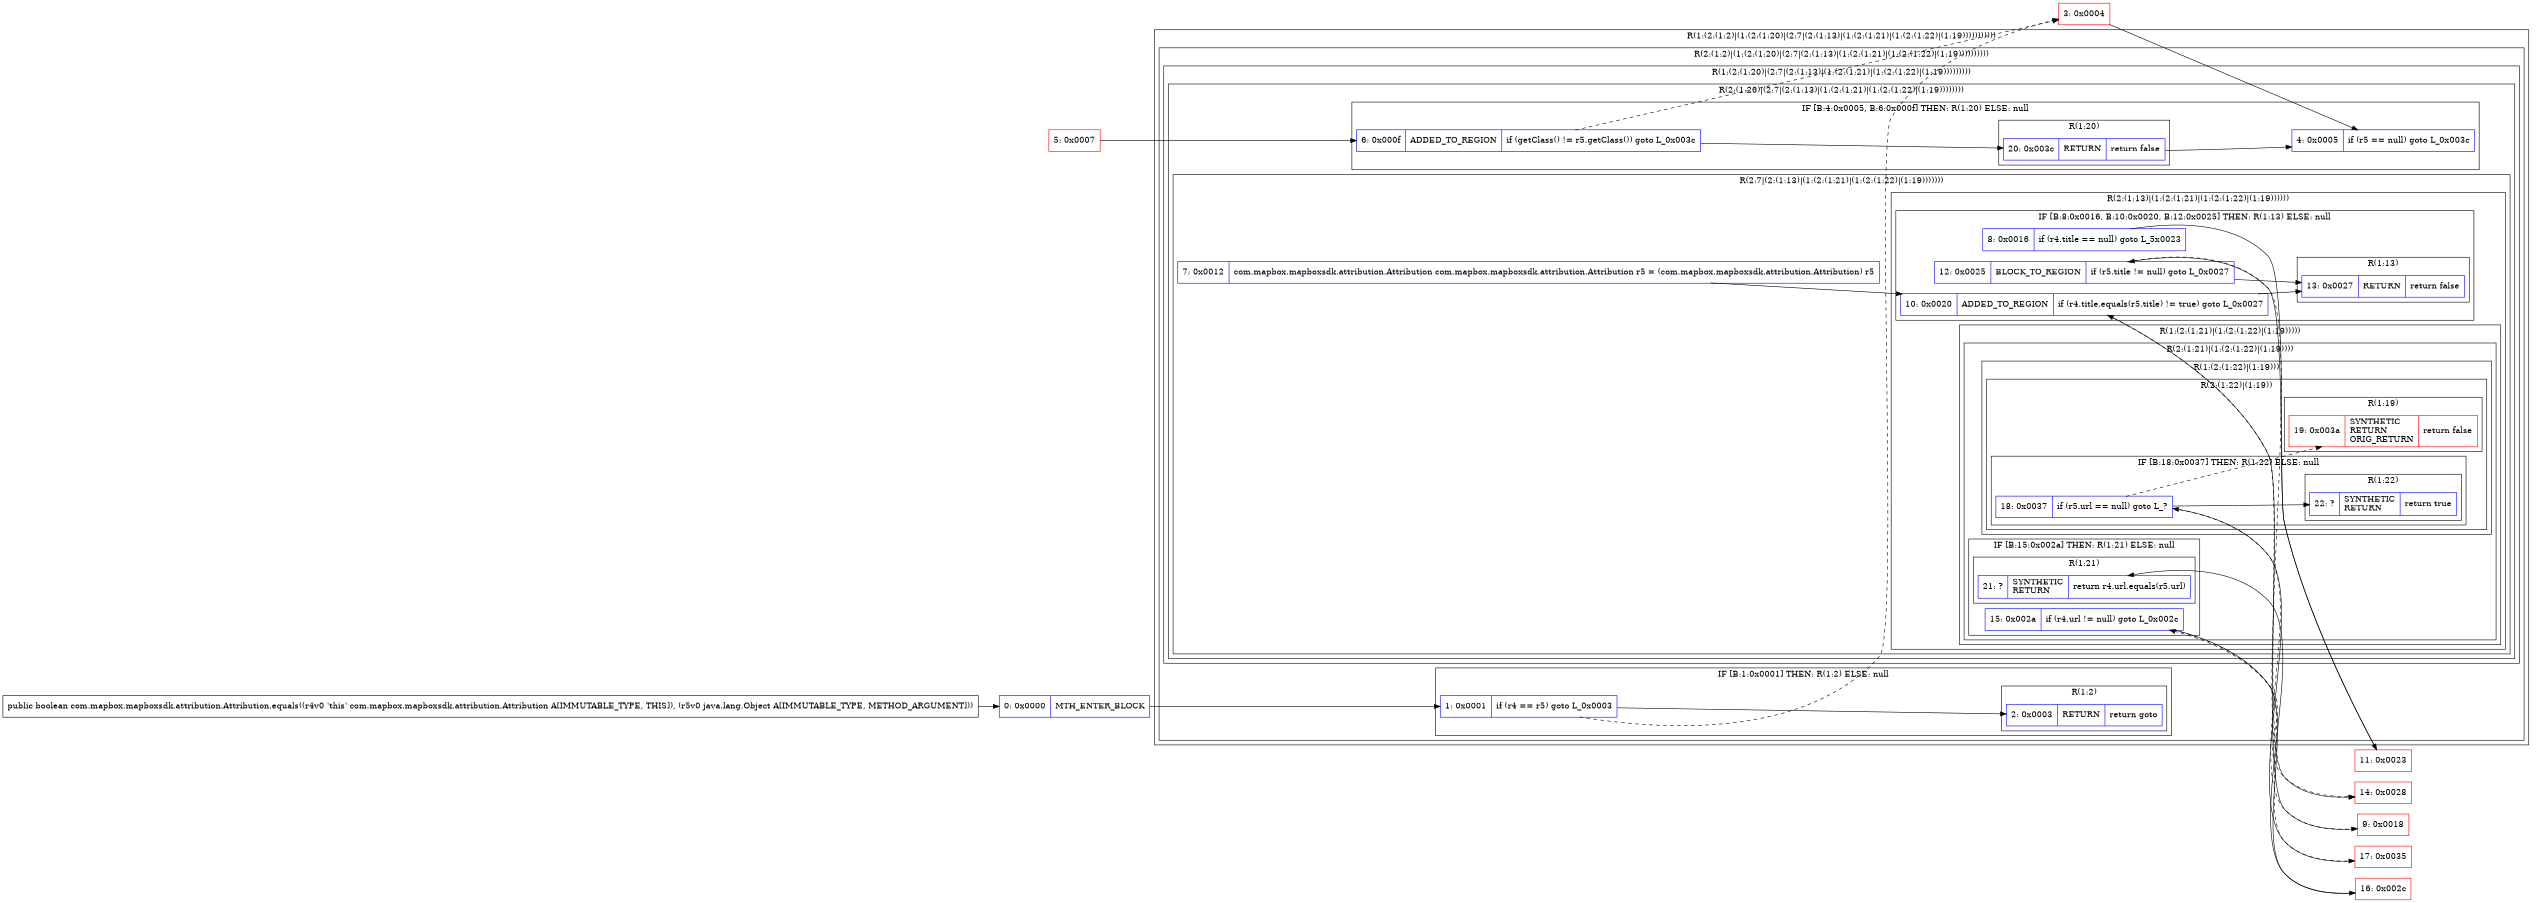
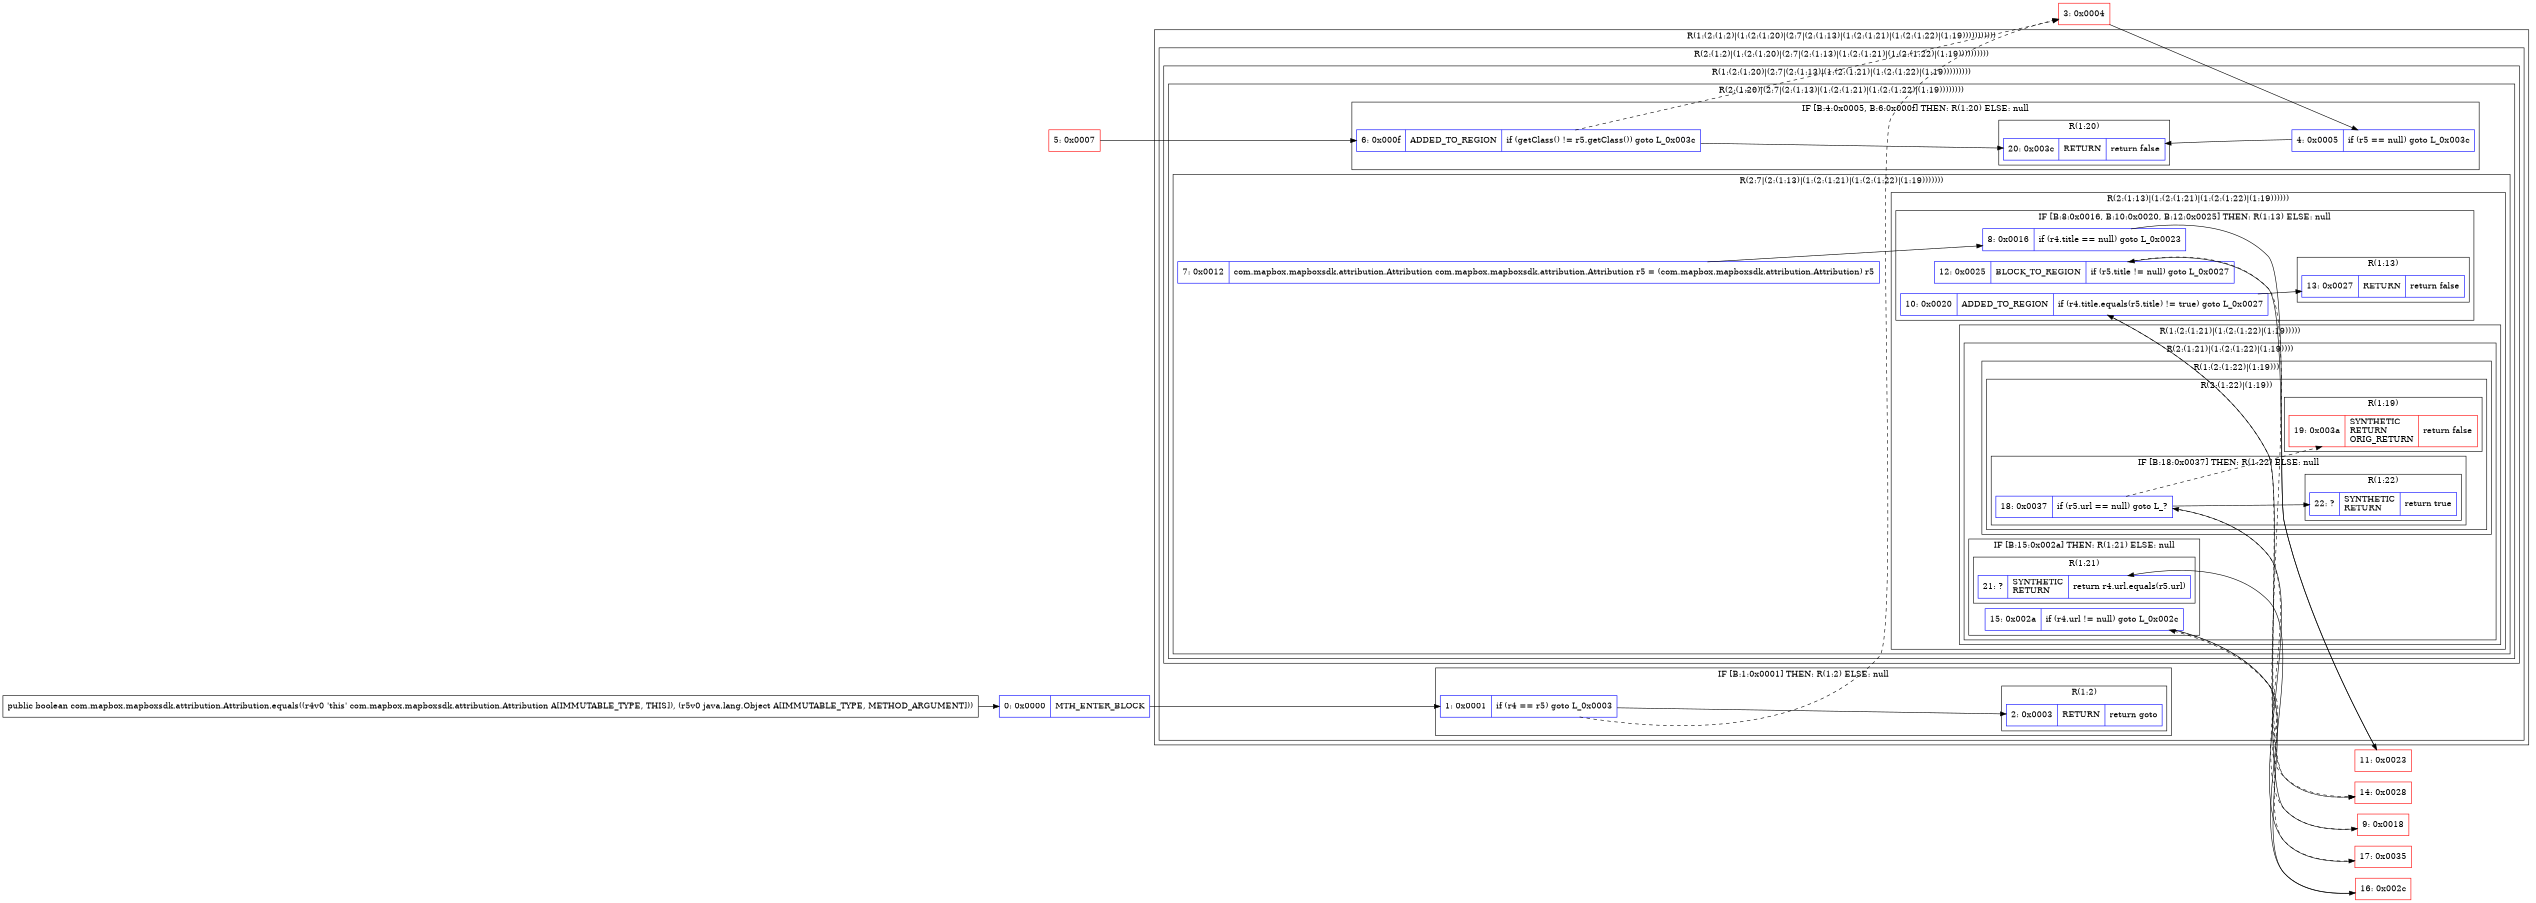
(2226, 149) -> (2232, 141)
(2110, 239) -> (2110, 239)
(2265, 281) -> none
(1803, 288) -> (1842, 254)
